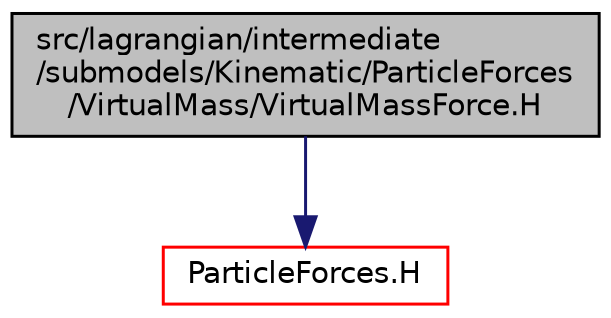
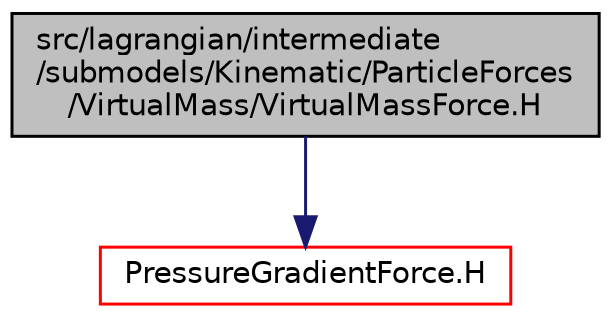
(306, 276) -> (306, 276)
